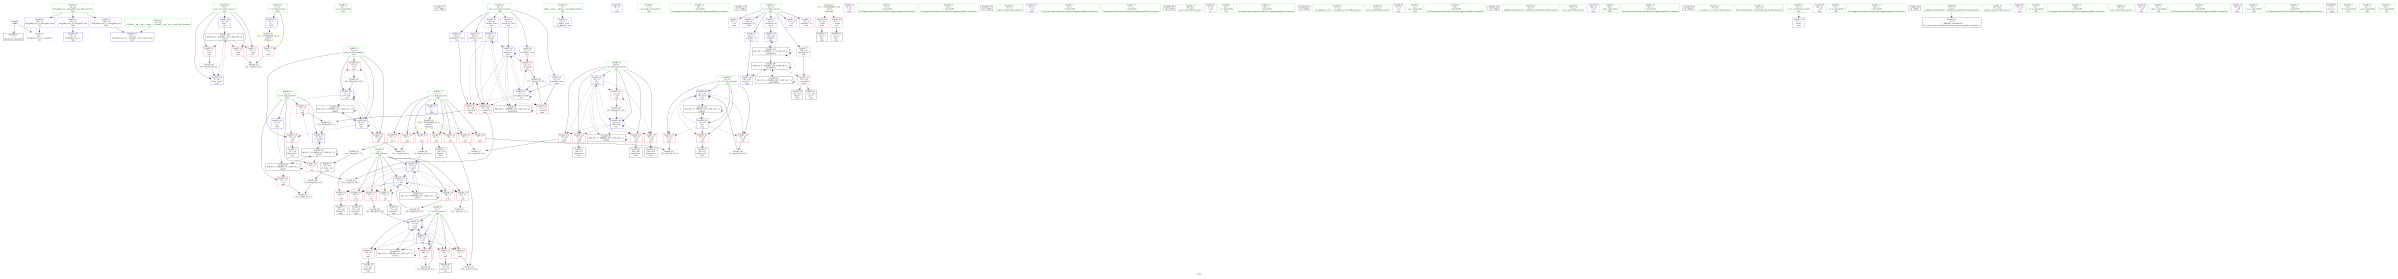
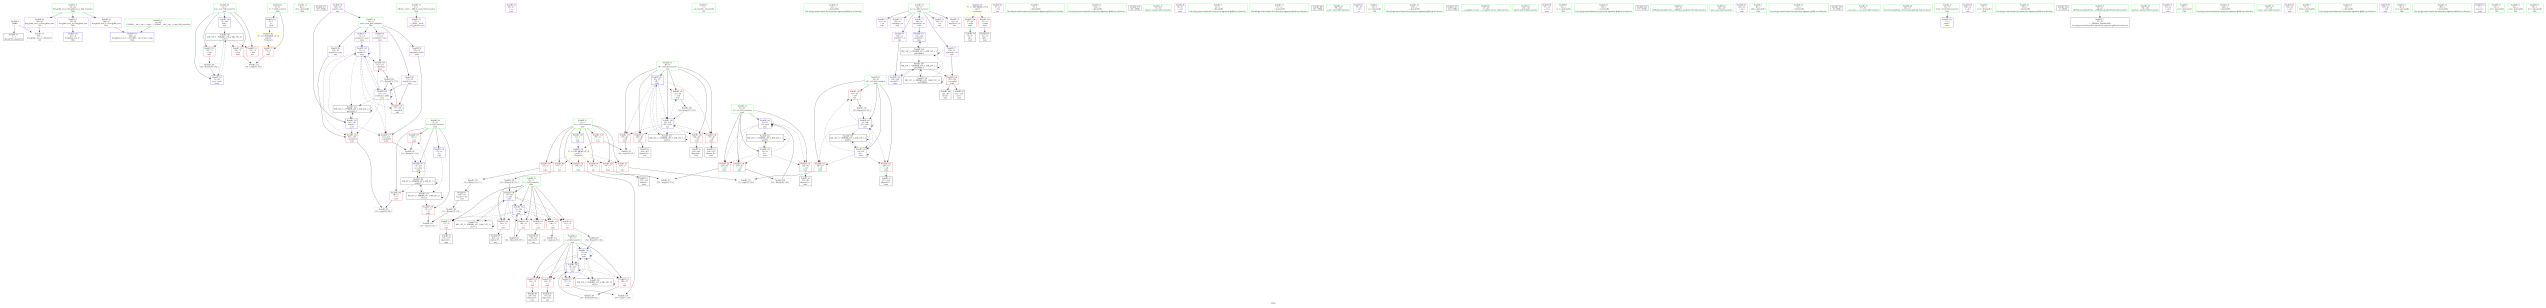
(741, 8) -> none
(496, 15) -> (352, 14)
(449, 130) -> (589, 145)
